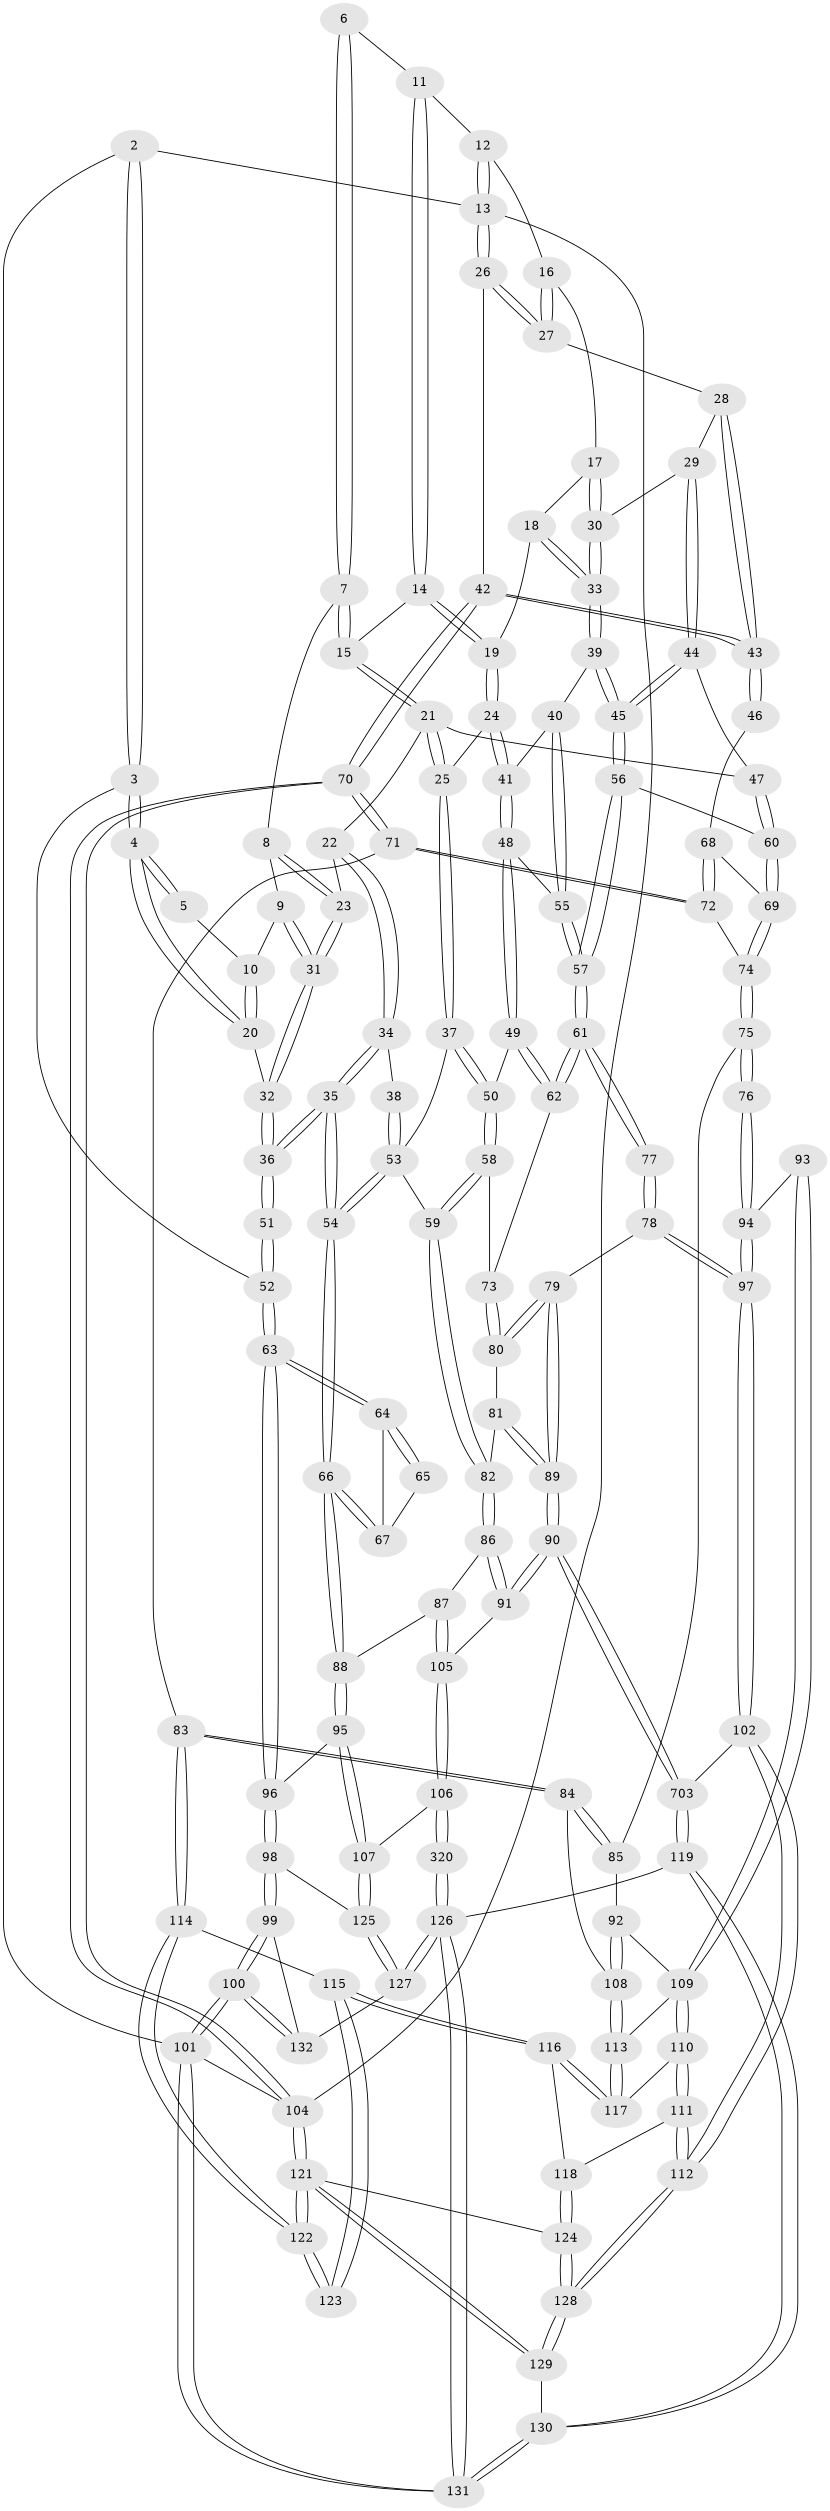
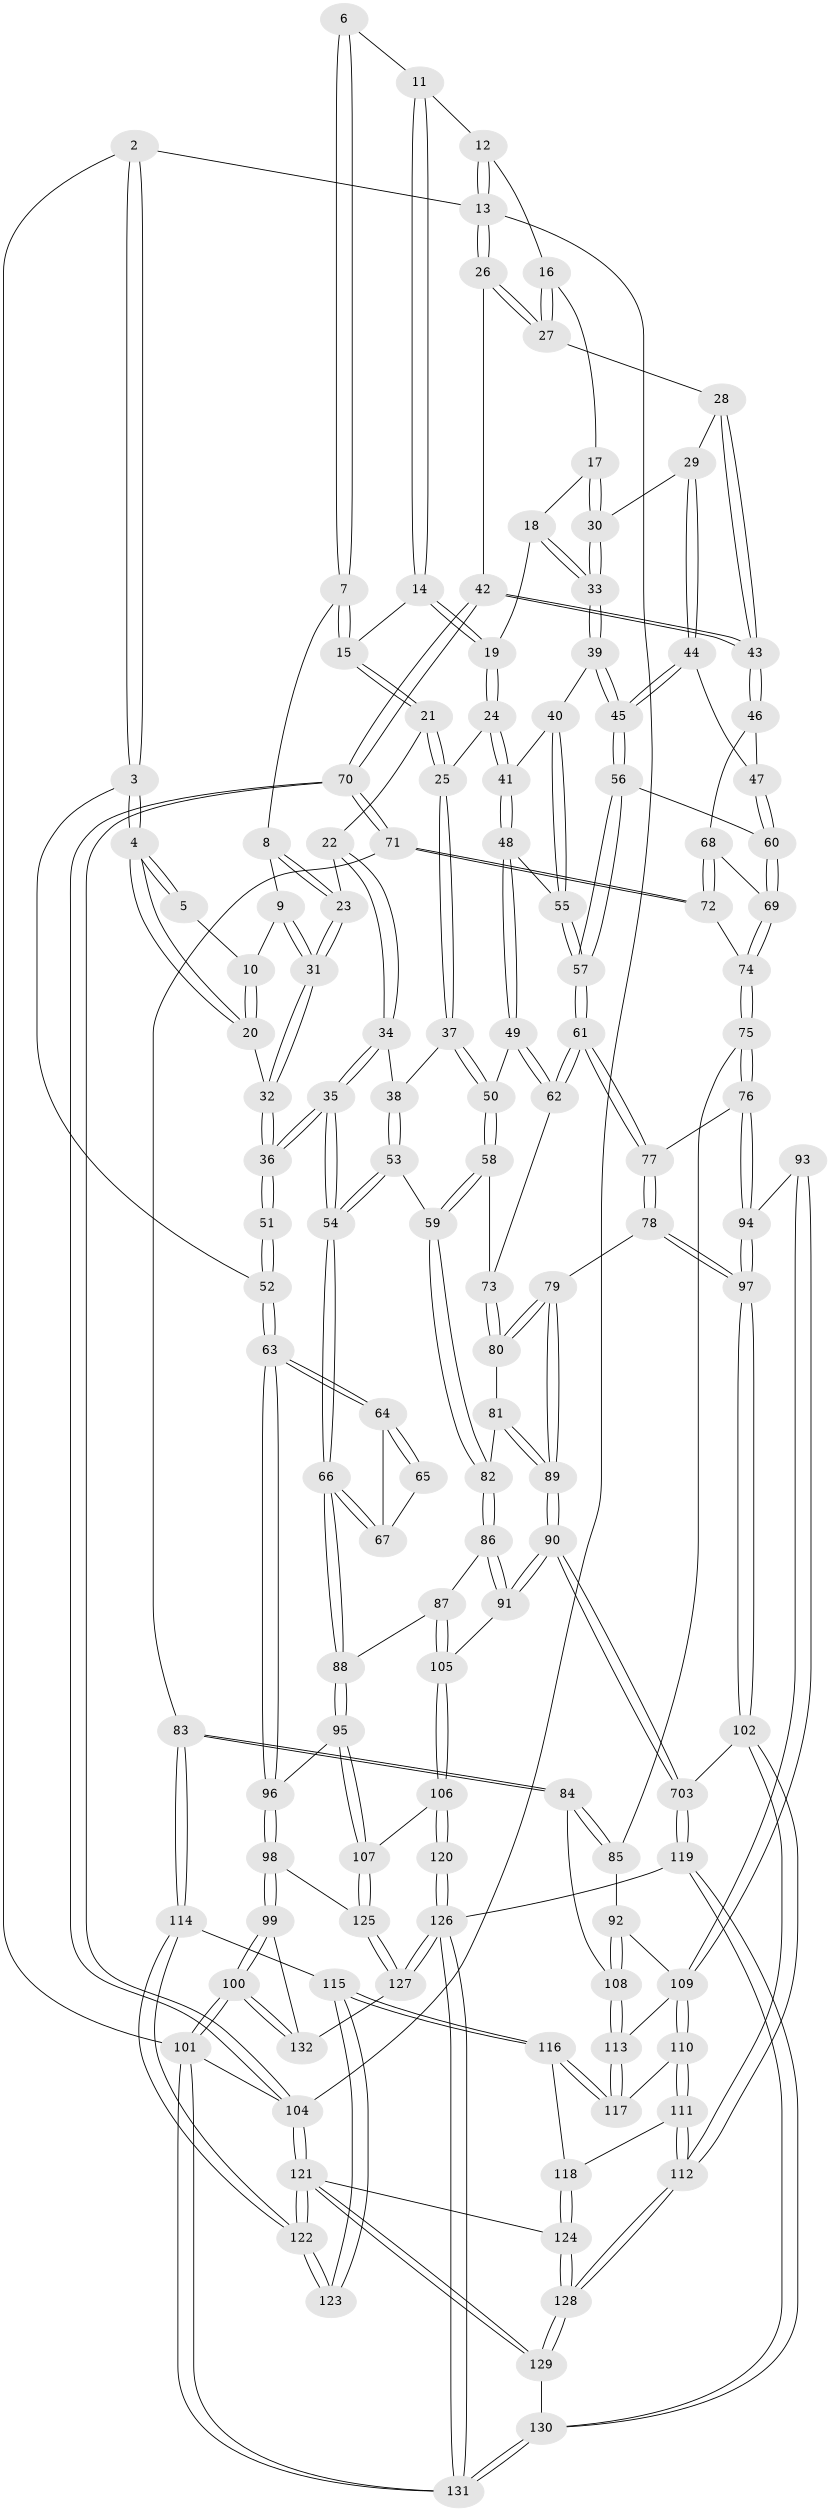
(590, 755) -> (756, 749)
(432, 1100) -> (422, 1065)
none -> (693, 1132)
(442, 1858) -> (442, 1858)
